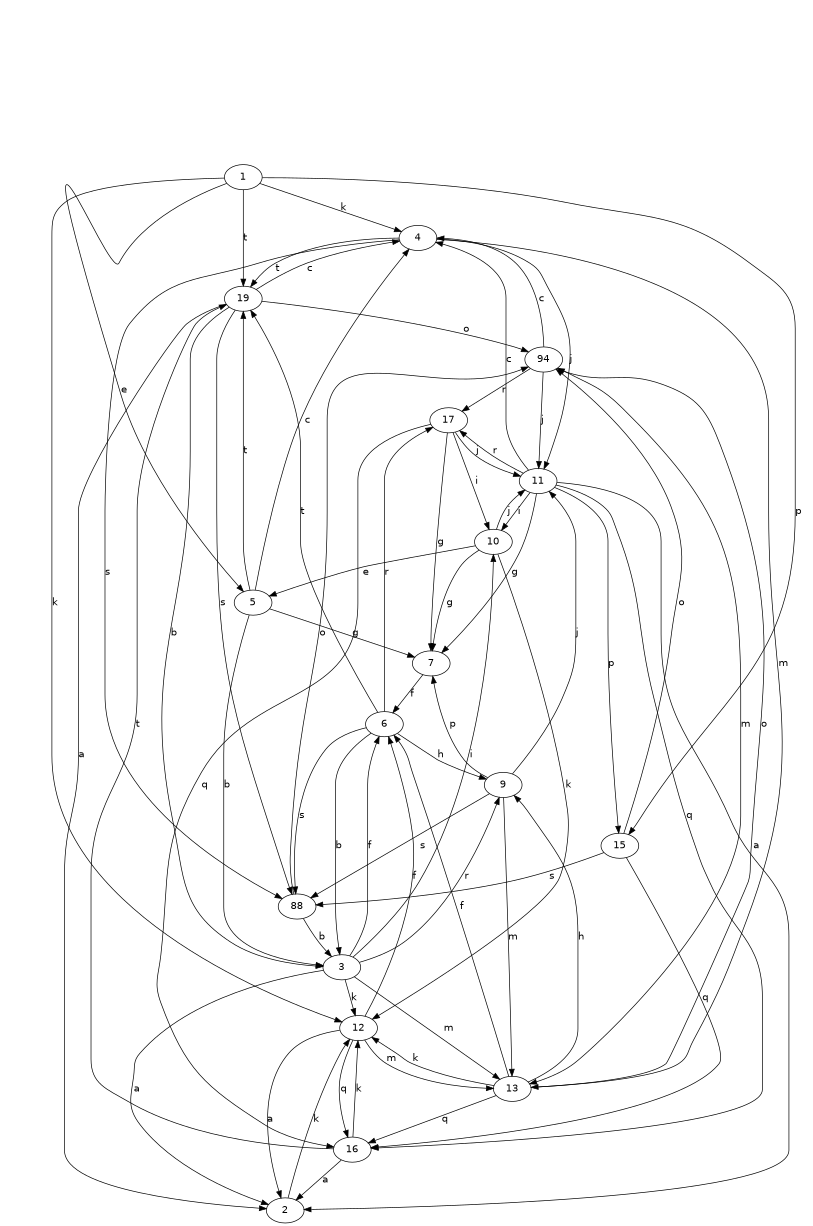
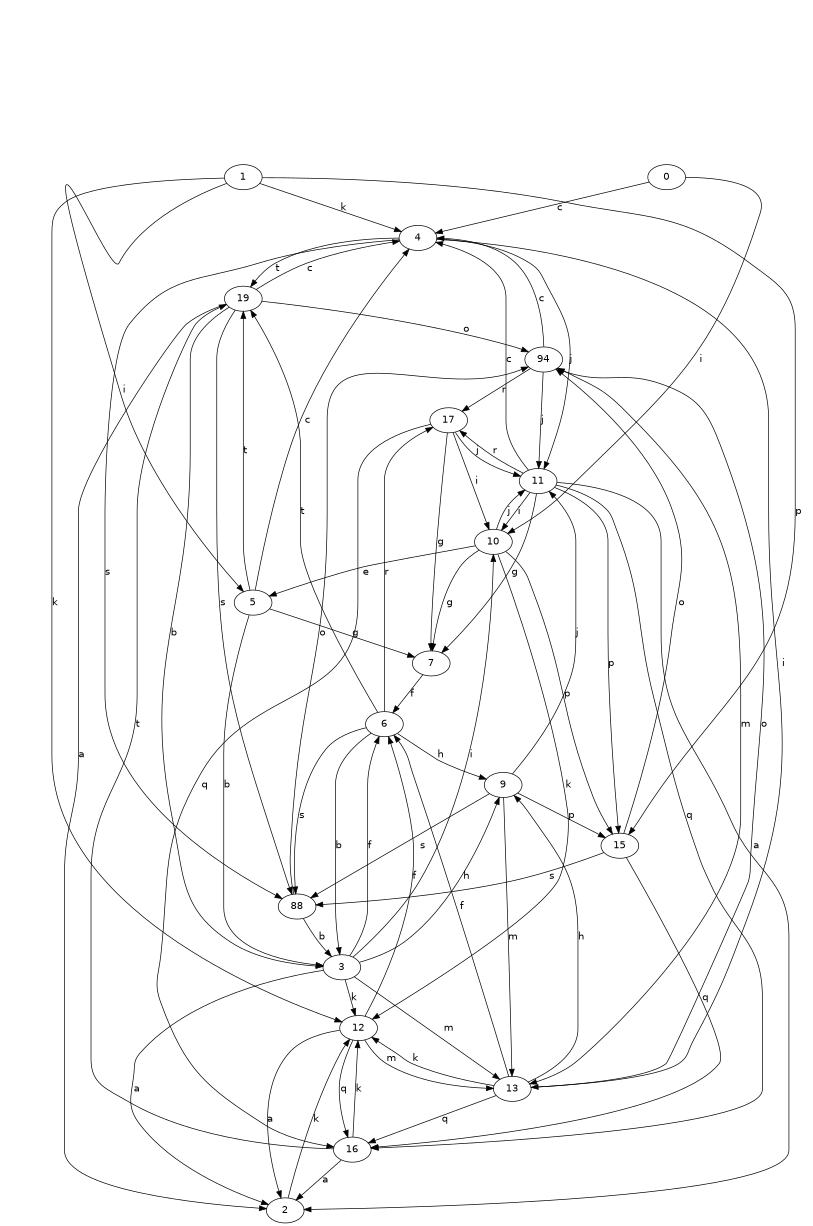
none -> (667, 177)
(243, 234) -> none
(124, 390) -> (124, 390)
(783, 663) -> (783, 663)
none -> (561, 687)
(450, 737) -> (558, 814)
(467, 876) -> (467, 876)
